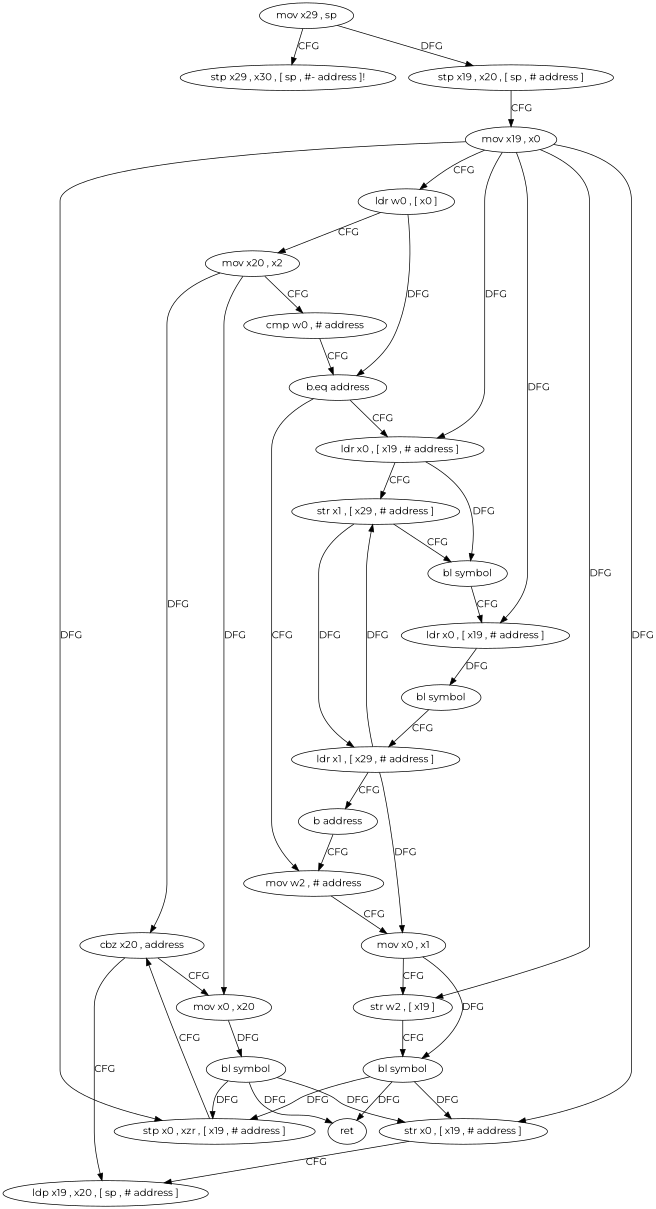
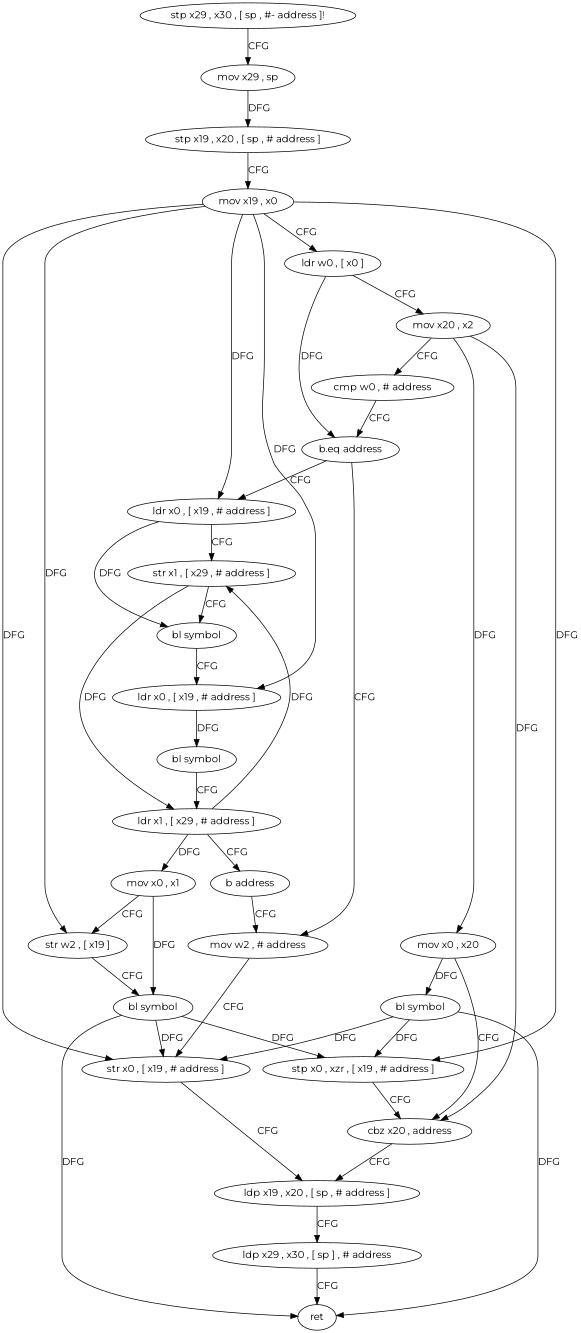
(298, 43) -> (248, 43)
(356, 913) -> (215, 1005)
(180, 974) -> (478, 1042)
none -> (317, 1255)
